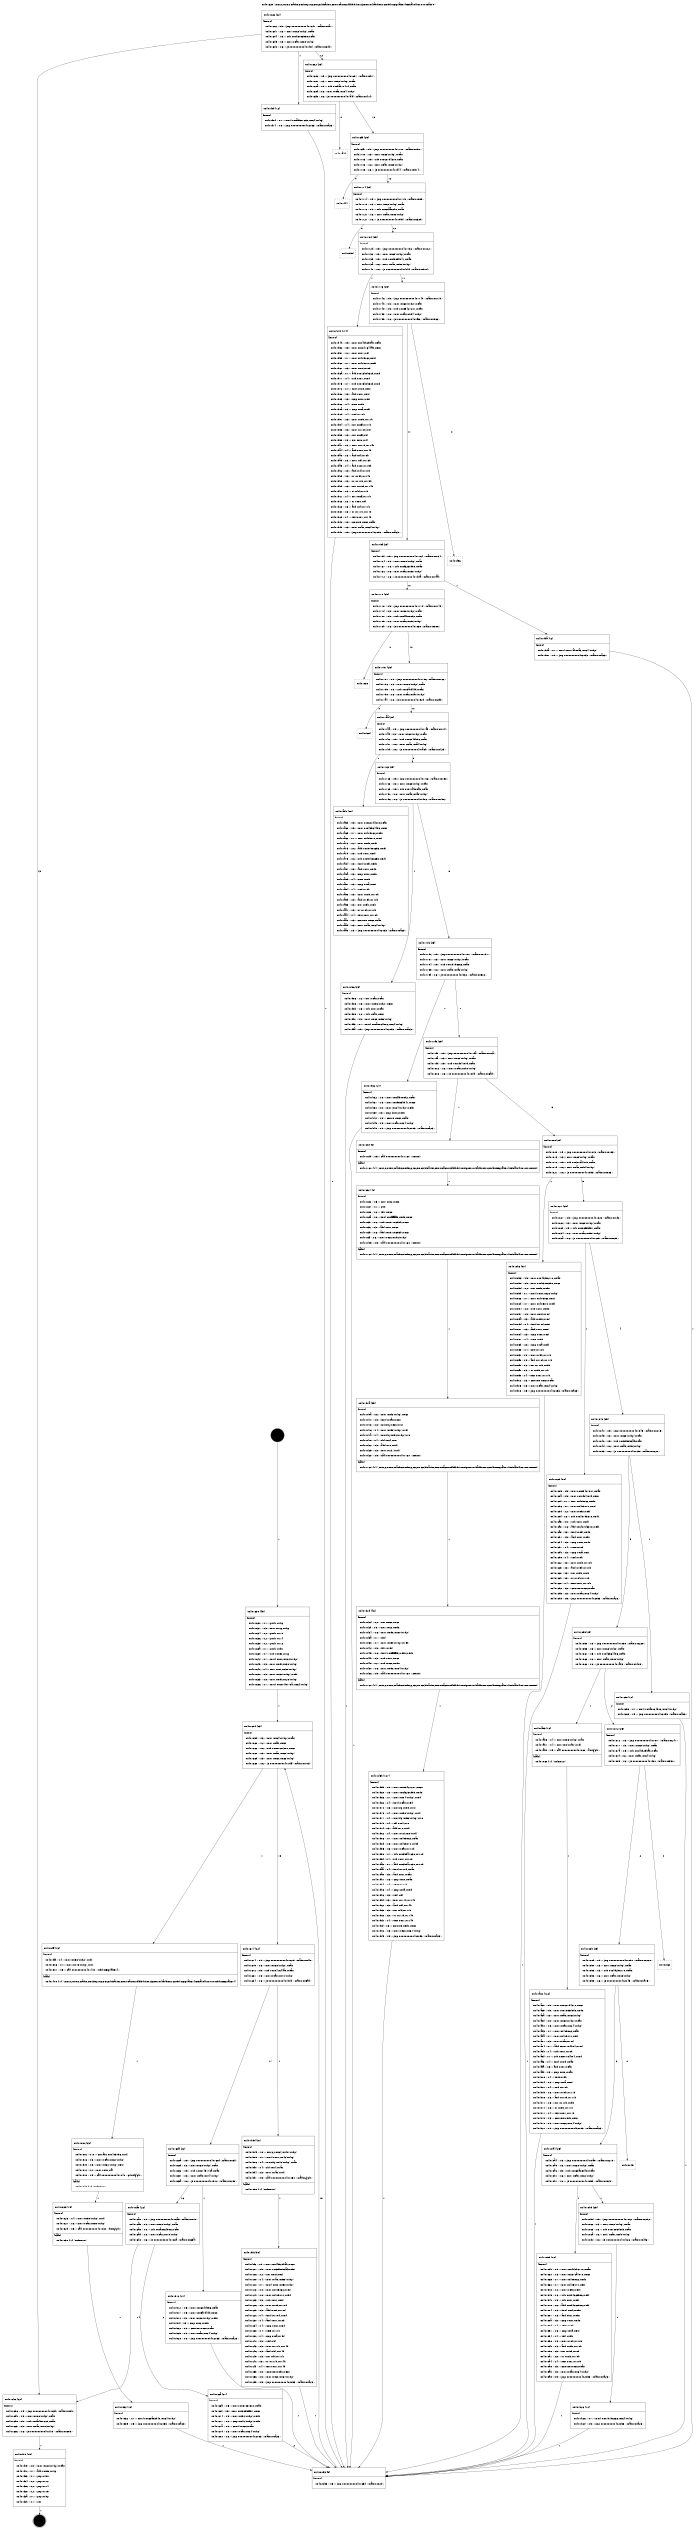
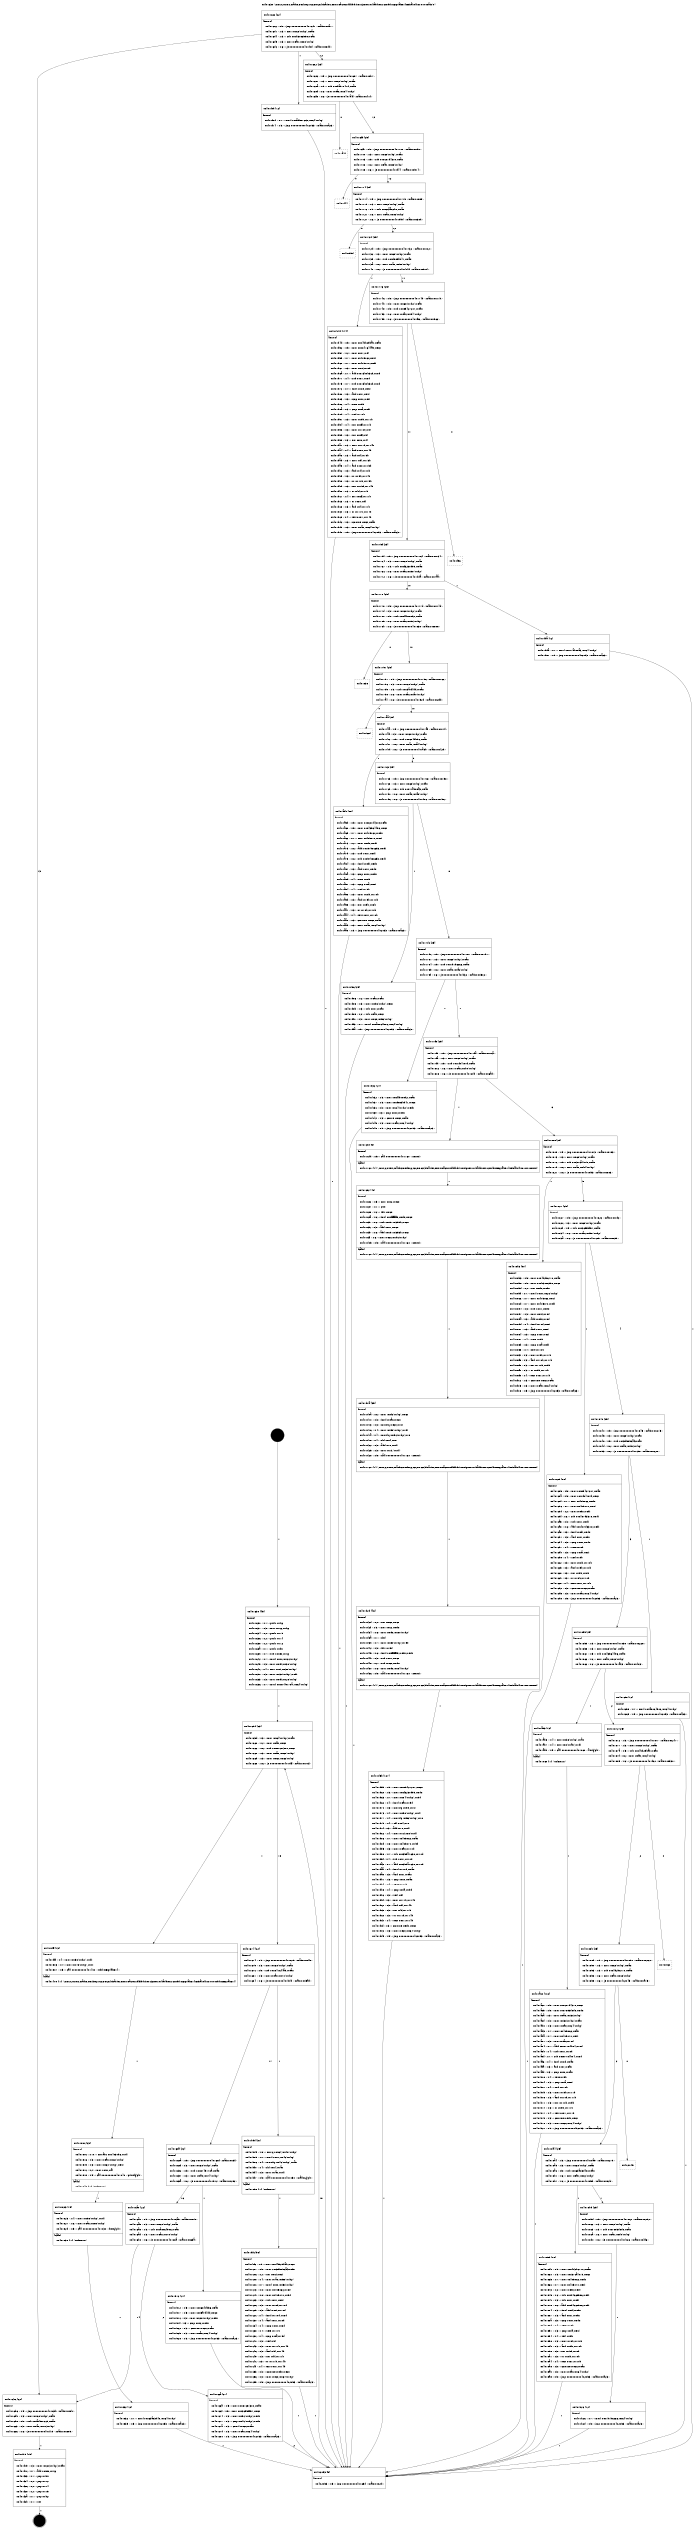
none -> (338, 1700)
